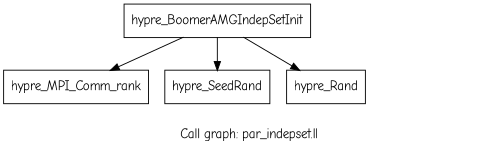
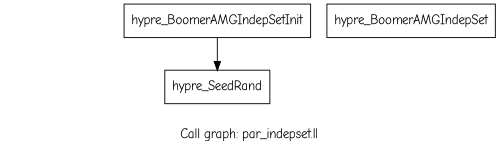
none -> (411, 21)
(76, 87) -> none
(326, 87) -> none
